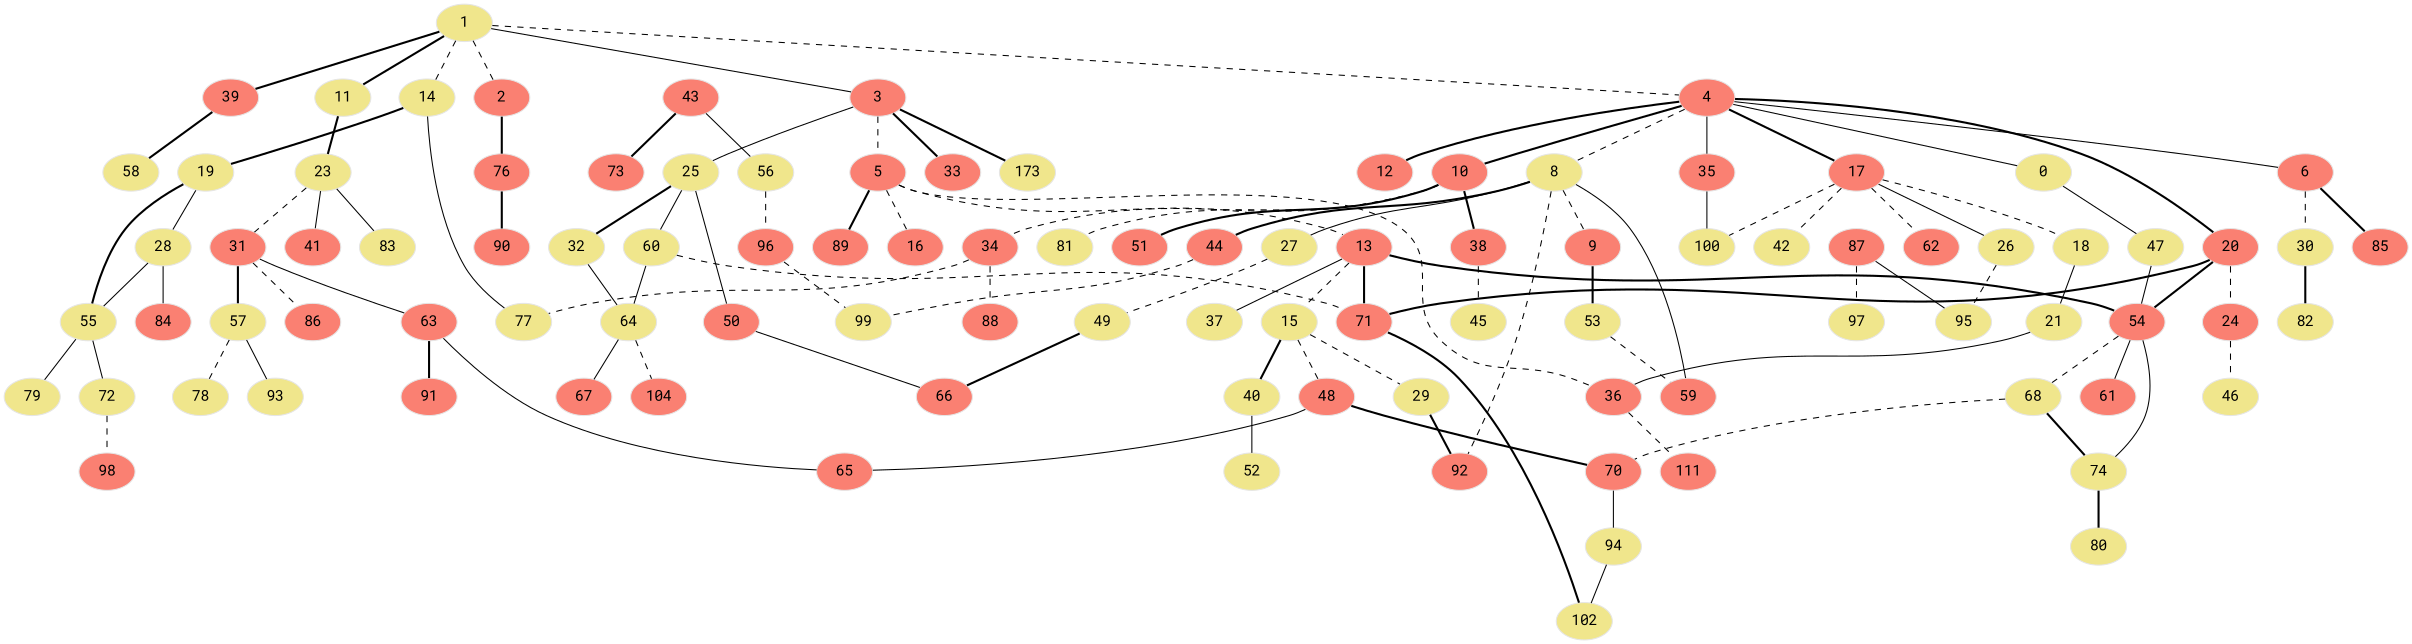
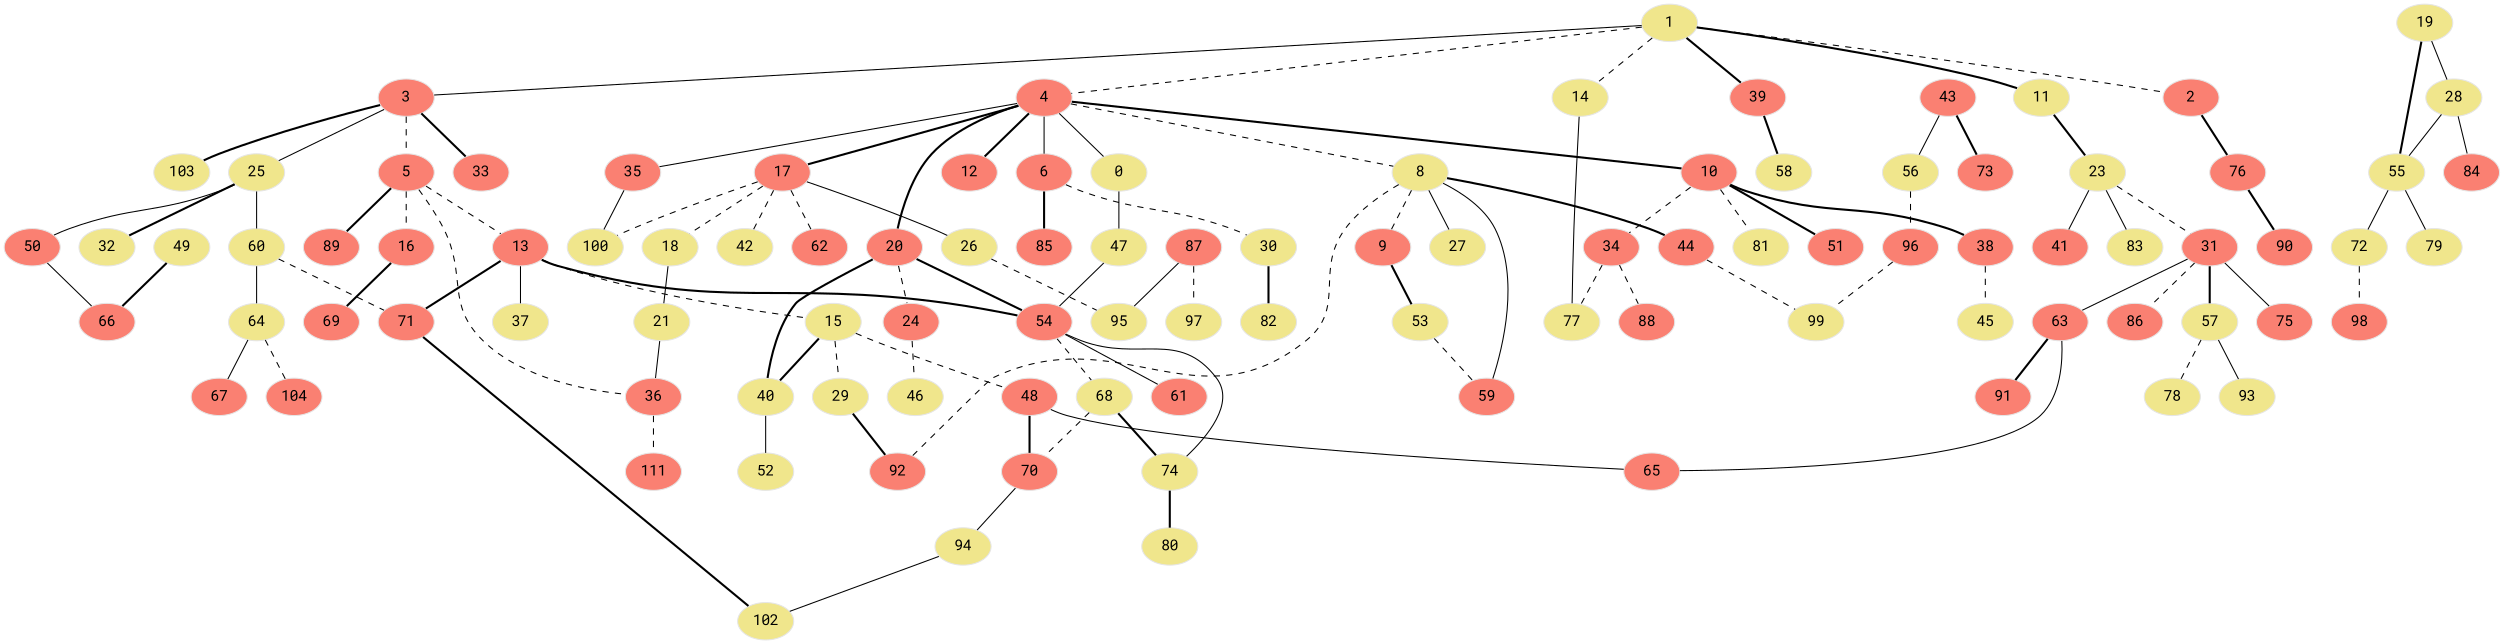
(318, 137) -> none
(1027, 172) -> (182, 172)
(603, 285) -> none
(1198, 287) -> none
(1801, 297) -> (799, 301)
none -> (331, 322)
none -> (2285, 322)
